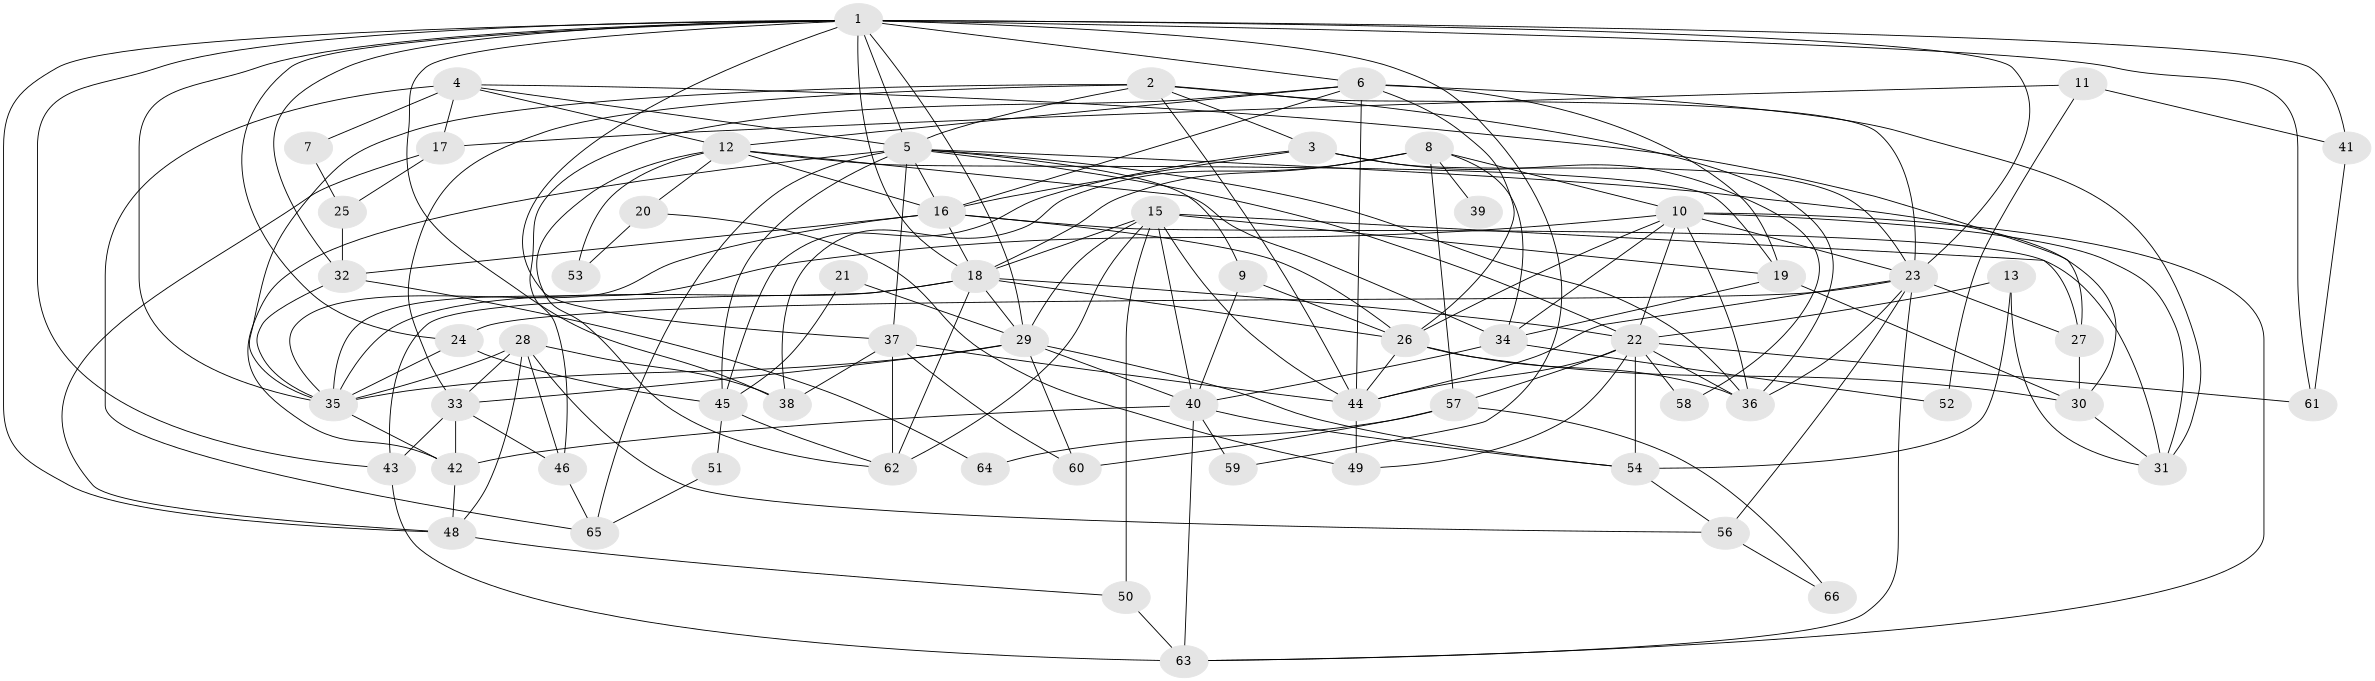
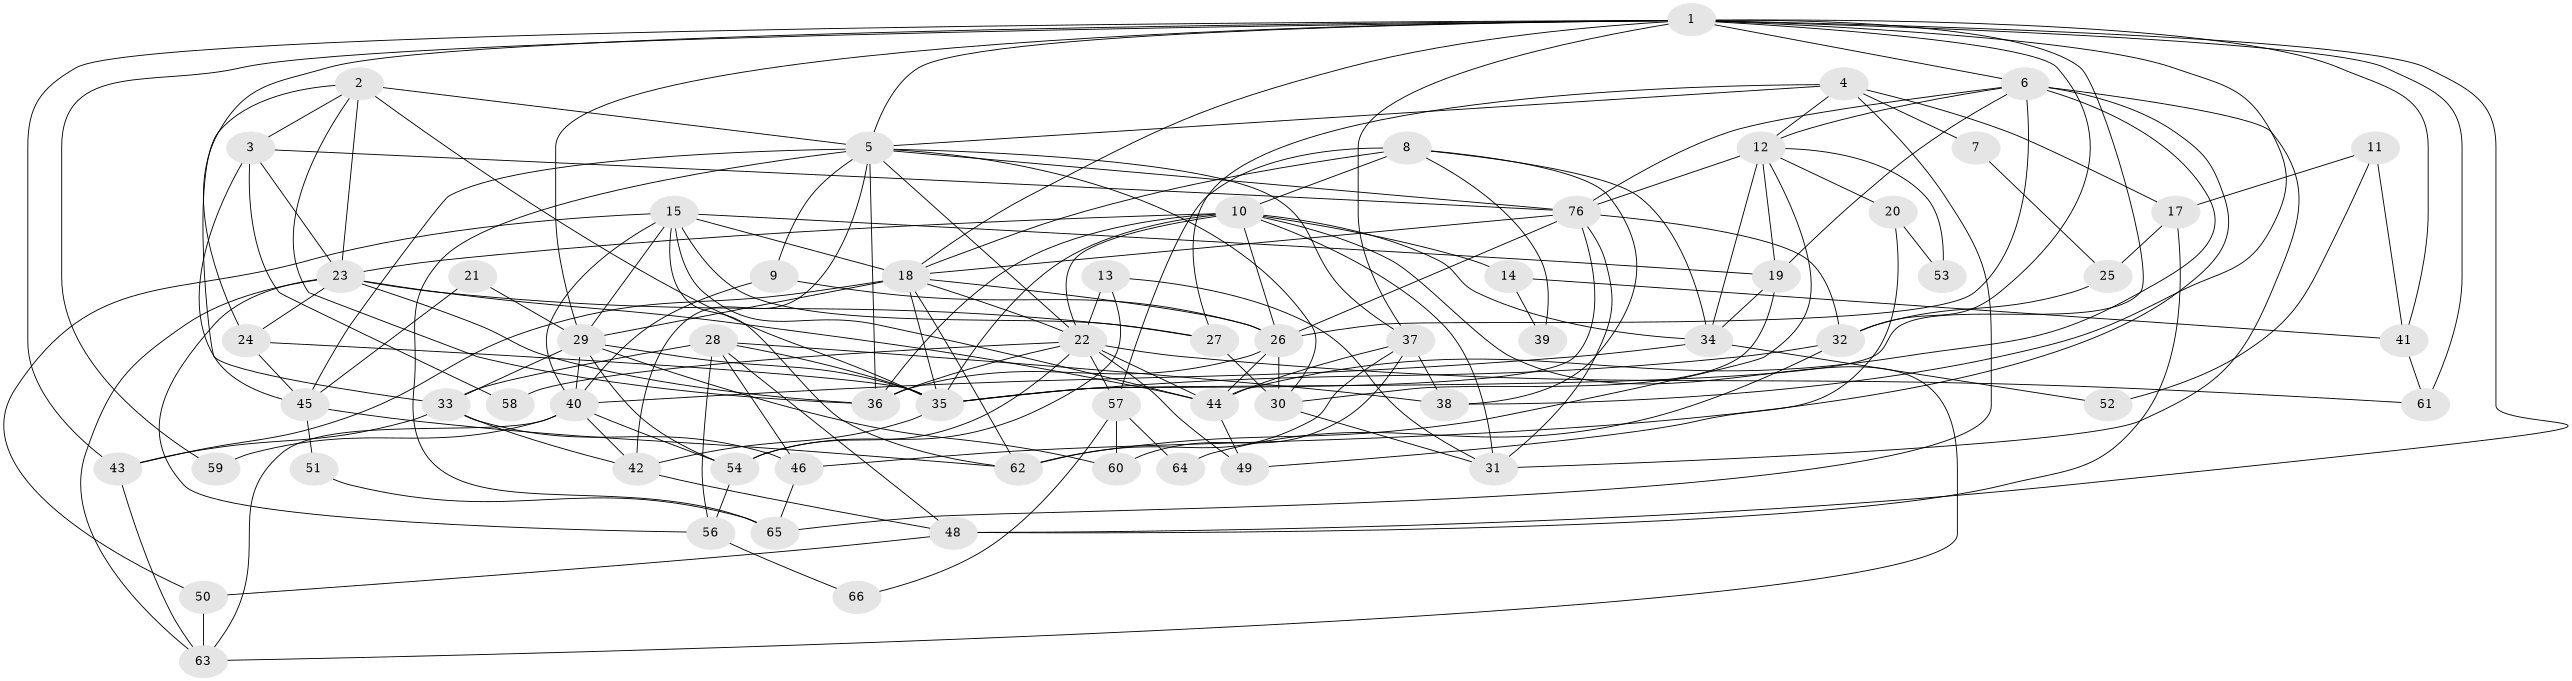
(1566, 31) -> none
(1242, 211) -> none
(942, 212) -> (1577, 212)
none -> (1509, 276)
